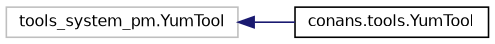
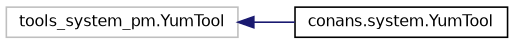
(392, 22) -> (401, 22)
